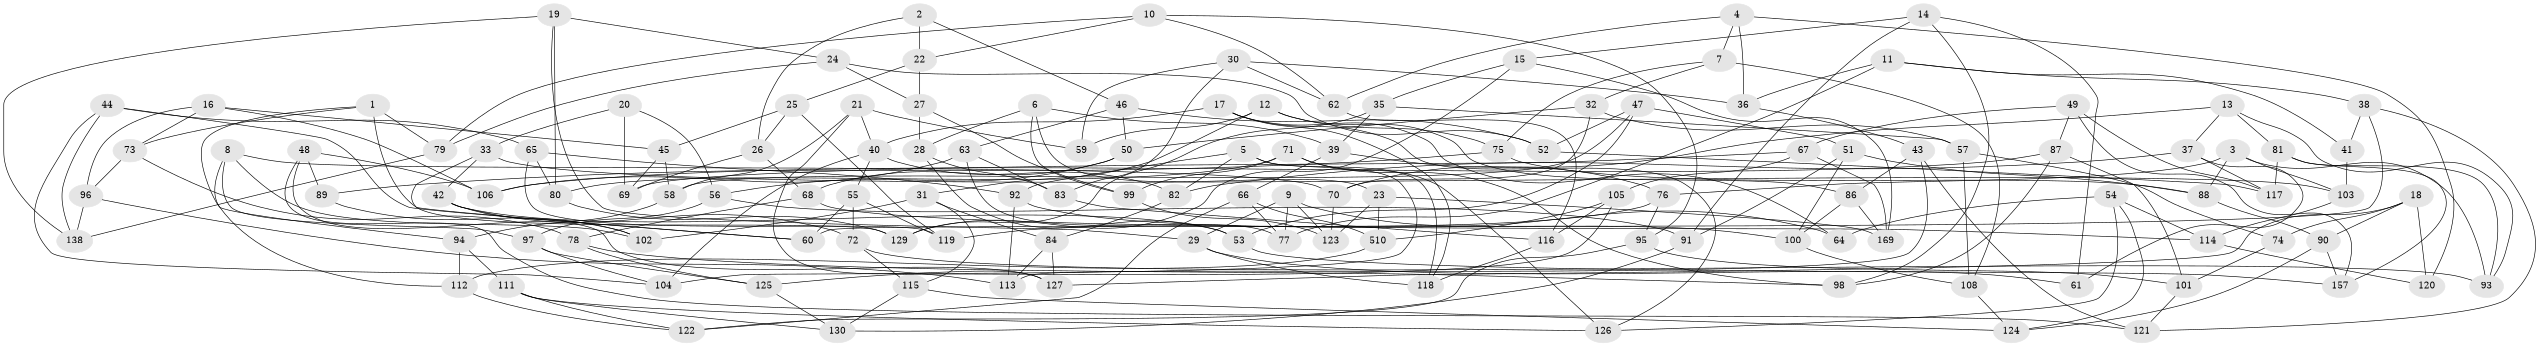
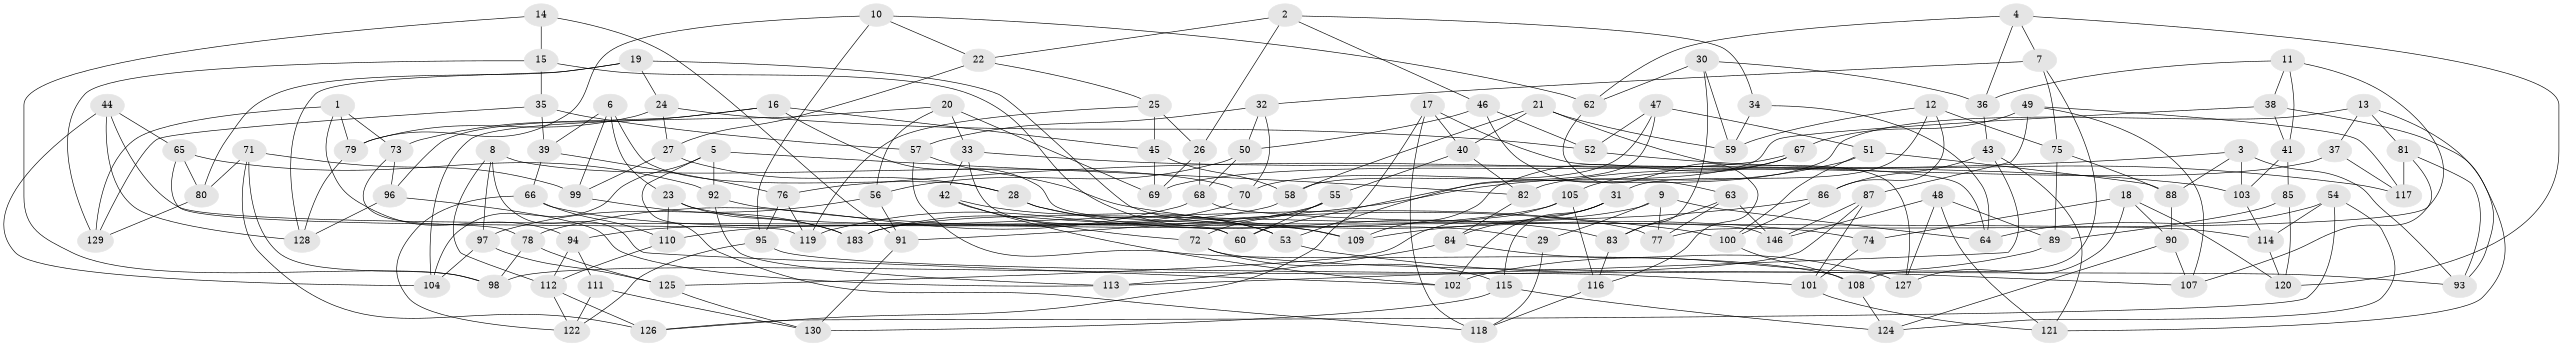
none -> (1755, 105)
(485, 196) -> (1775, 241)
none -> (2288, 196)
(762, 199) -> (703, 119)
(75, 241) -> (302, 241)
(1331, 241) -> (855, 241)
(1378, 241) -> (667, 241)
(1886, 241) -> (1356, 241)
(2077, 286) -> none
(2340, 286) -> (2189, 286)
(1106, 323) -> (597, 308)
